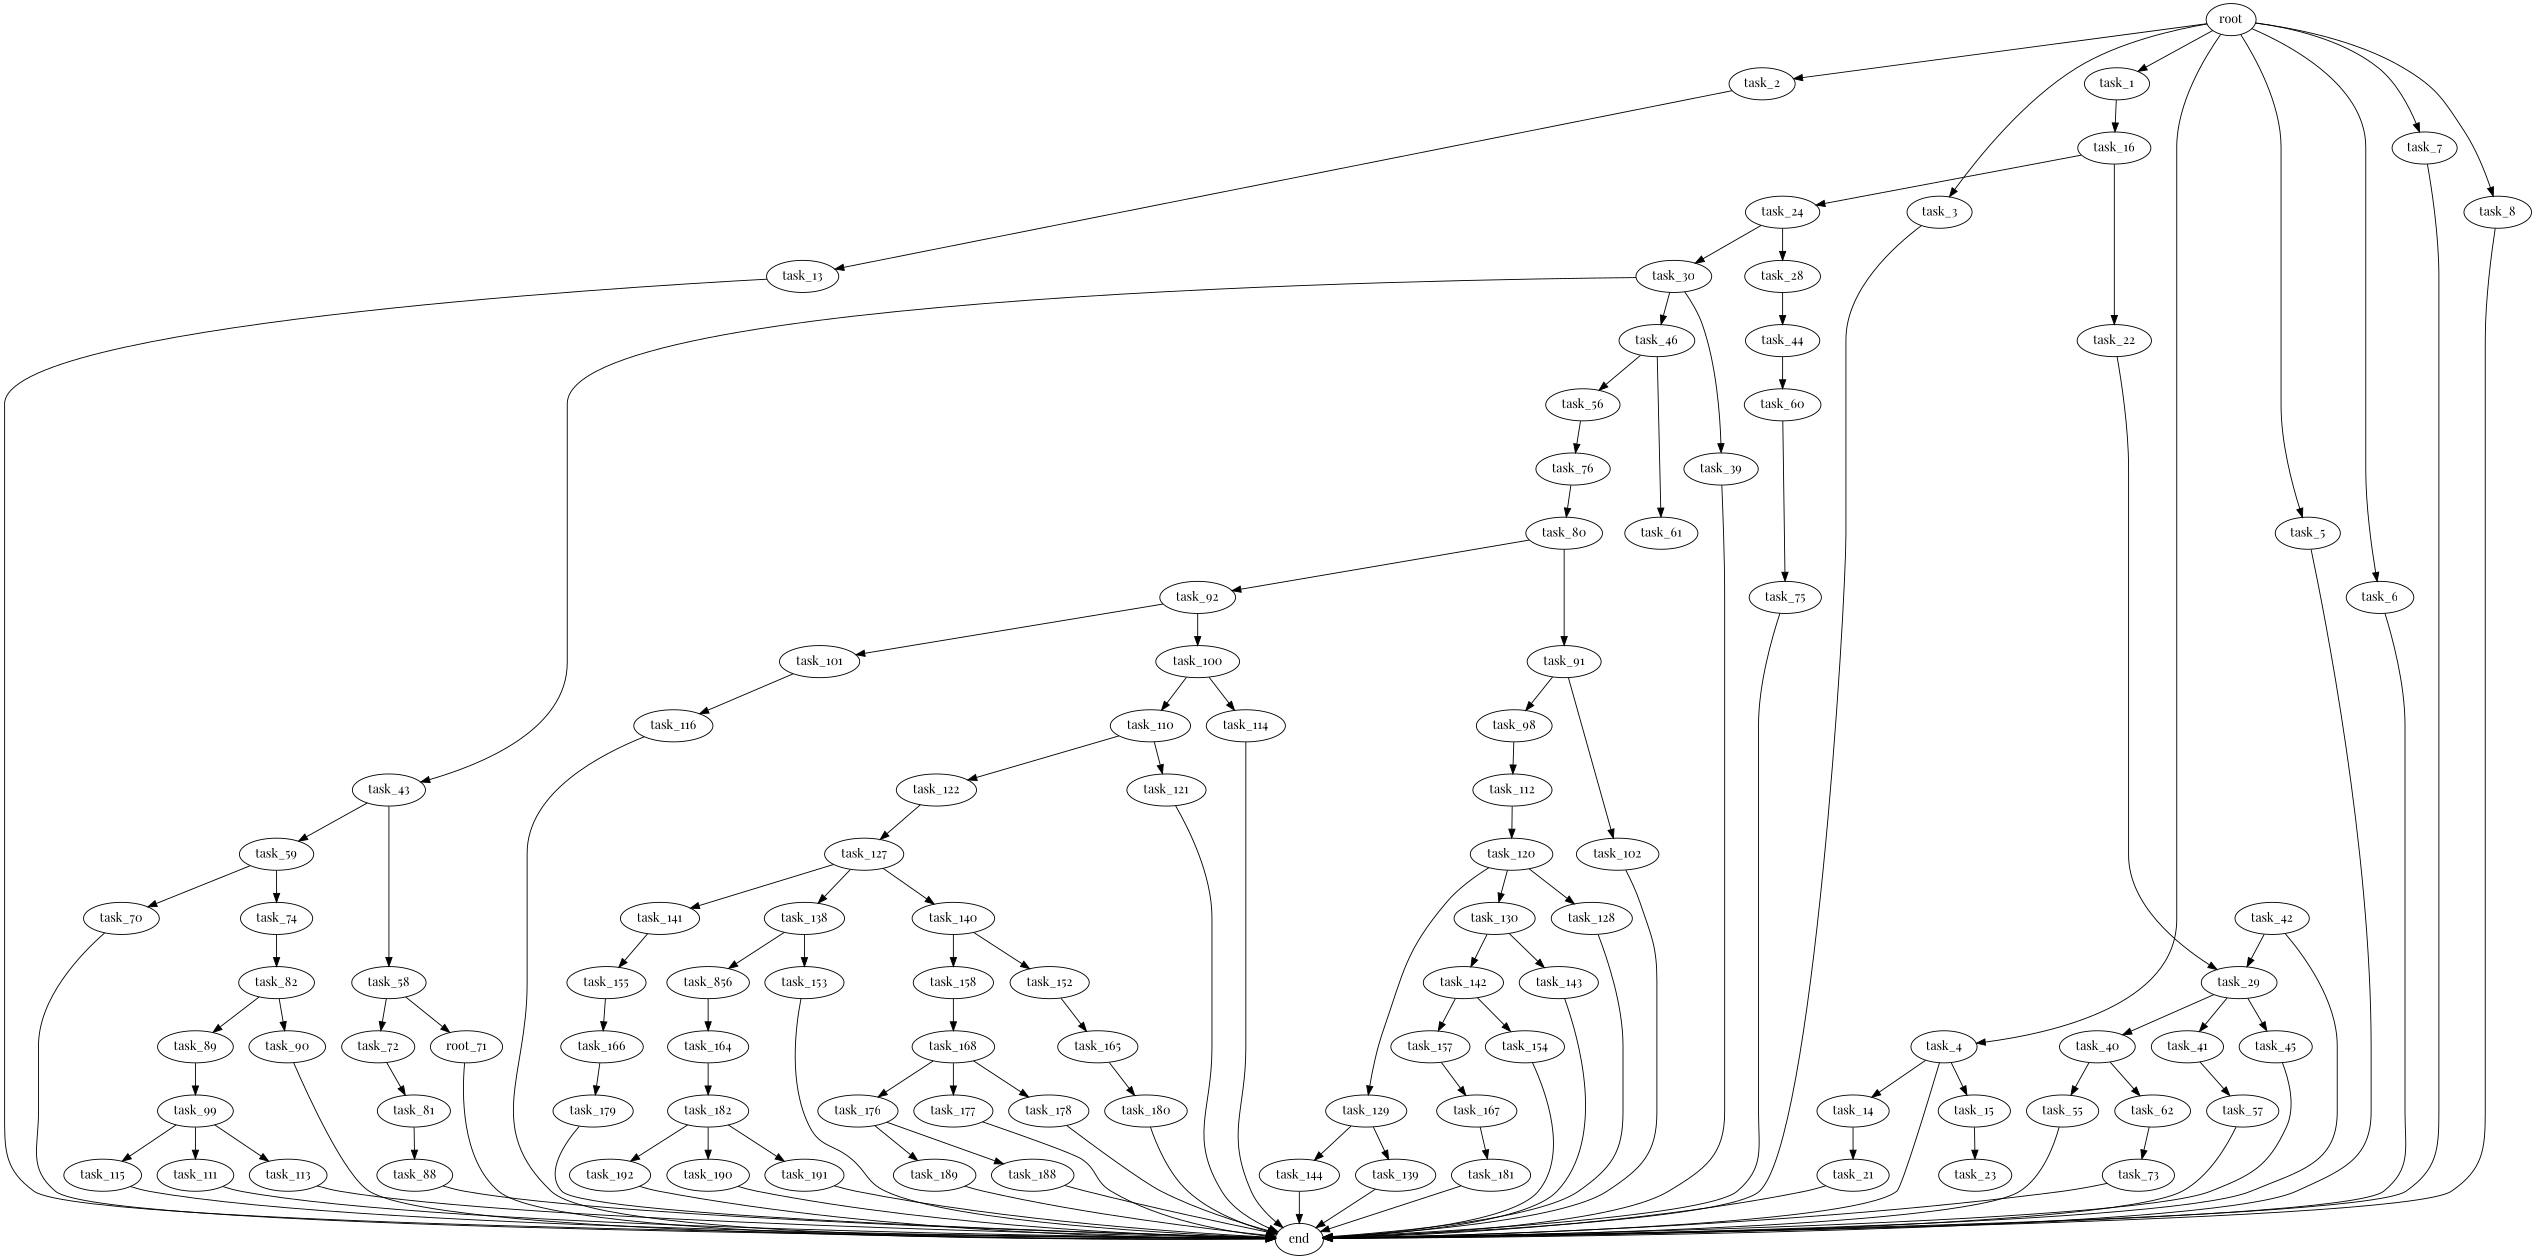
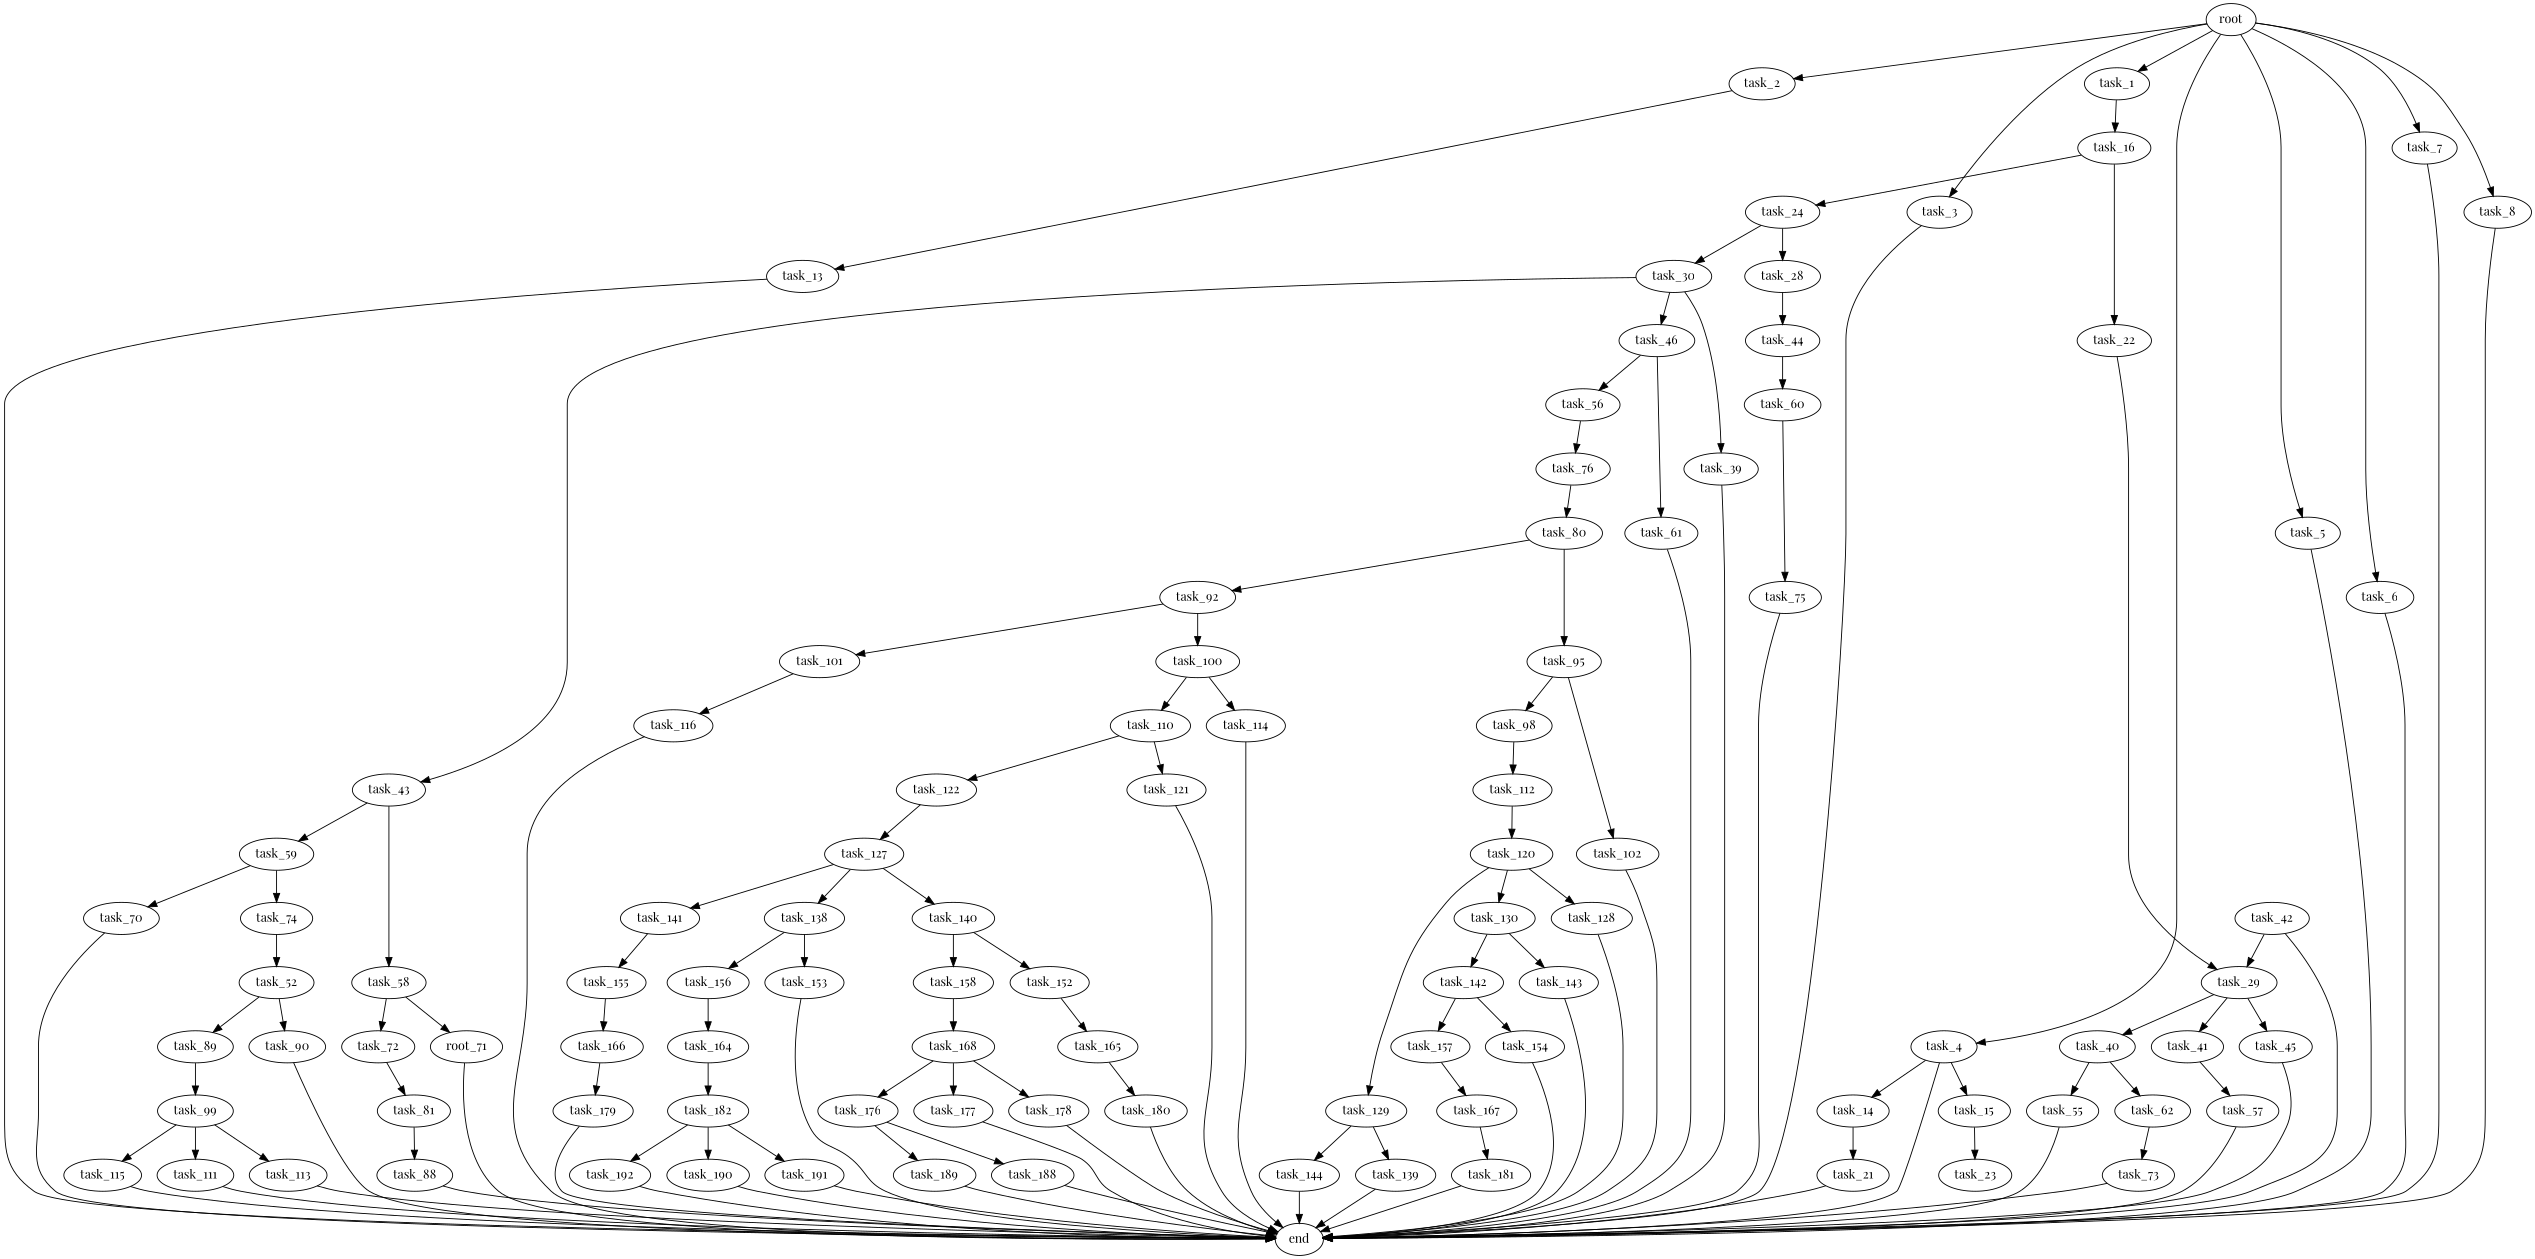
(1564, 662) -> (1564, 662)
(277, 983) -> (277, 983)
(708, 983) -> (708, 983)
none -> (1691, 1035)
